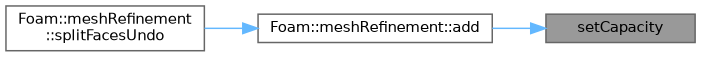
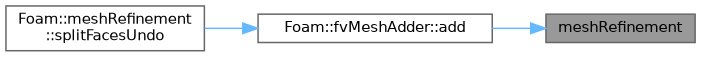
(375, 28) -> (375, 28)
(621, 28) -> (621, 28)
